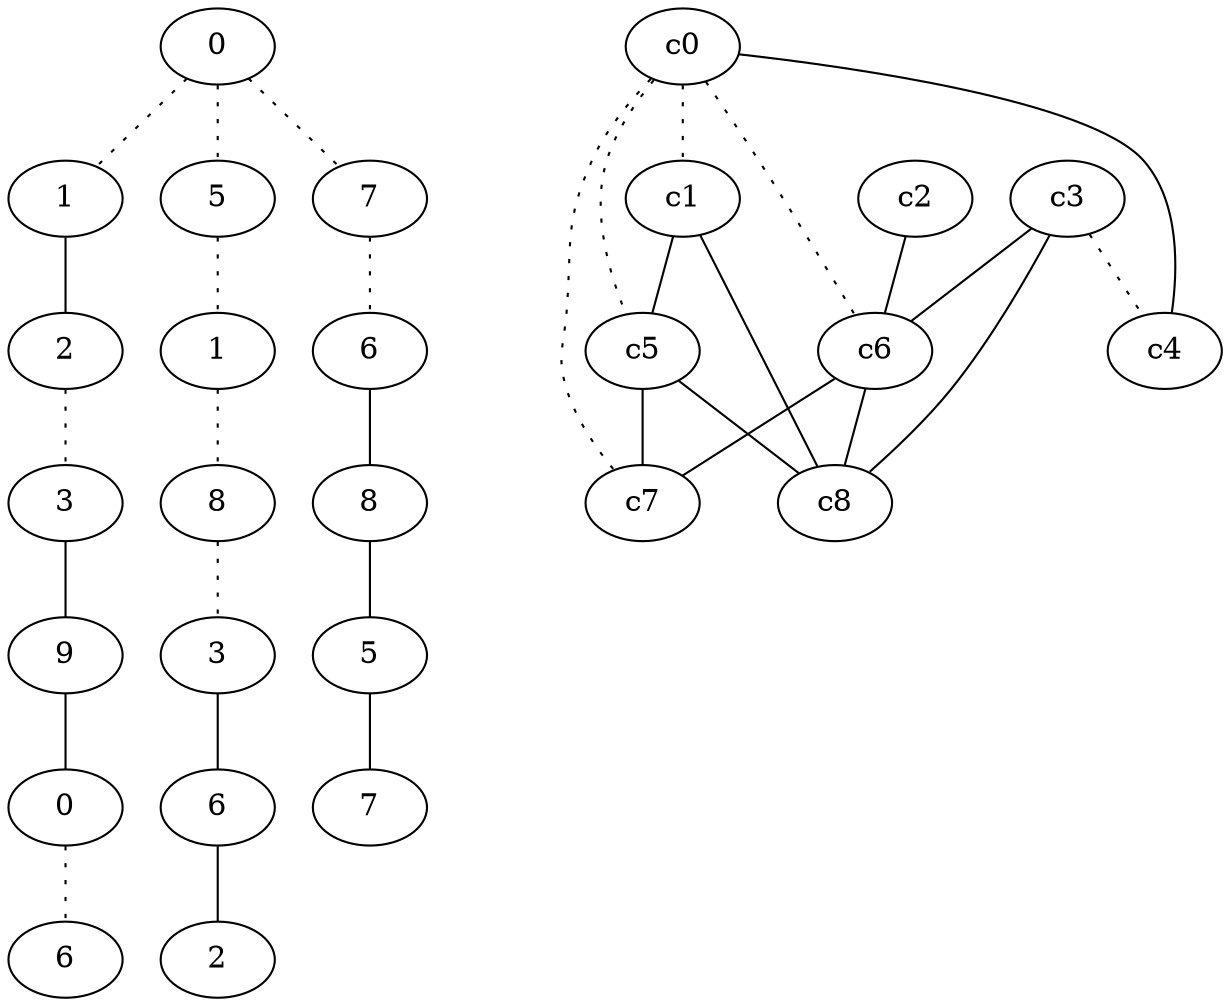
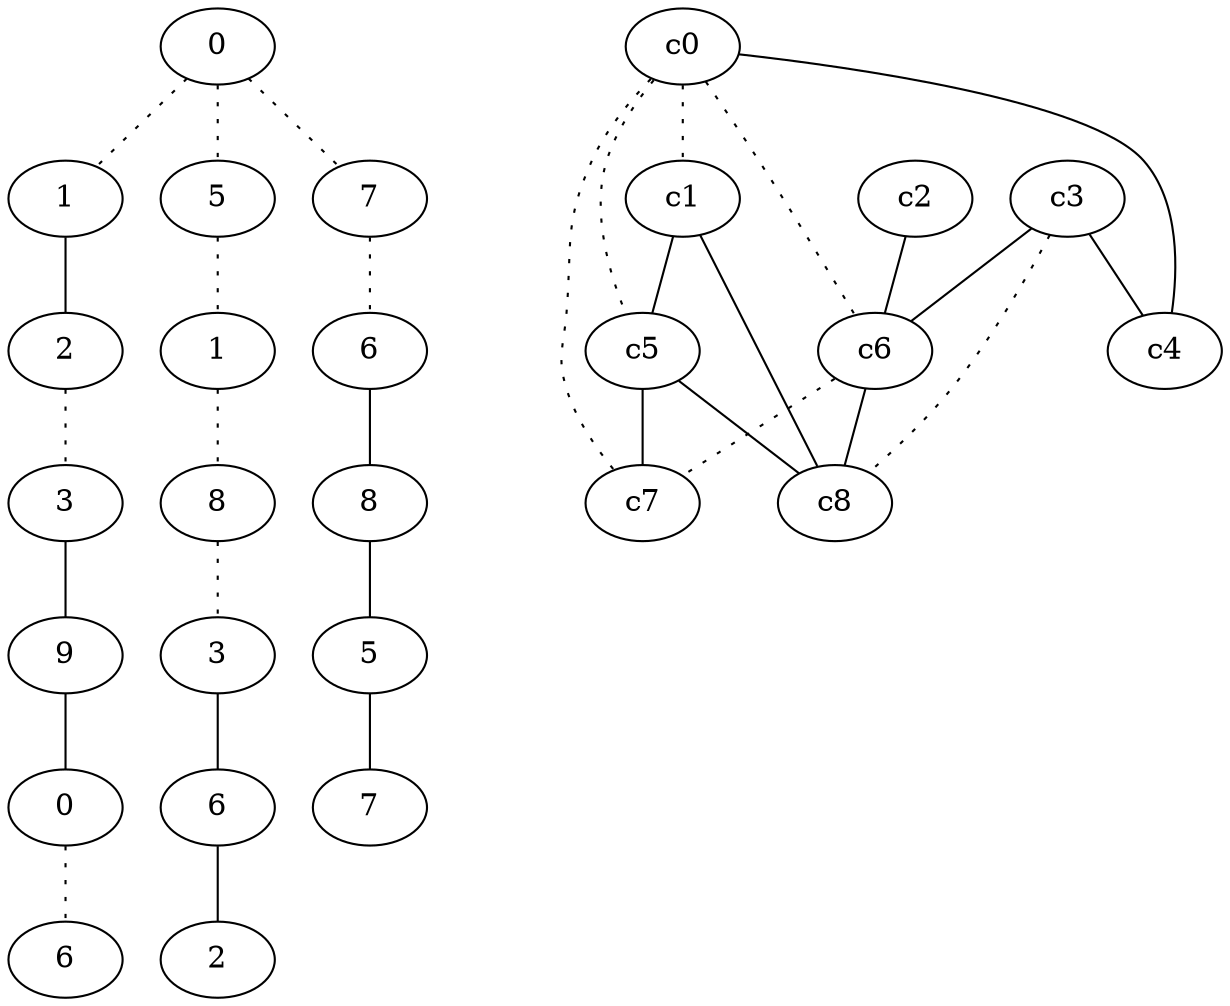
(1116, 275) -> (1116, 275)
(971, 362) -> (971, 362)
(762, 425) -> (762, 425)
